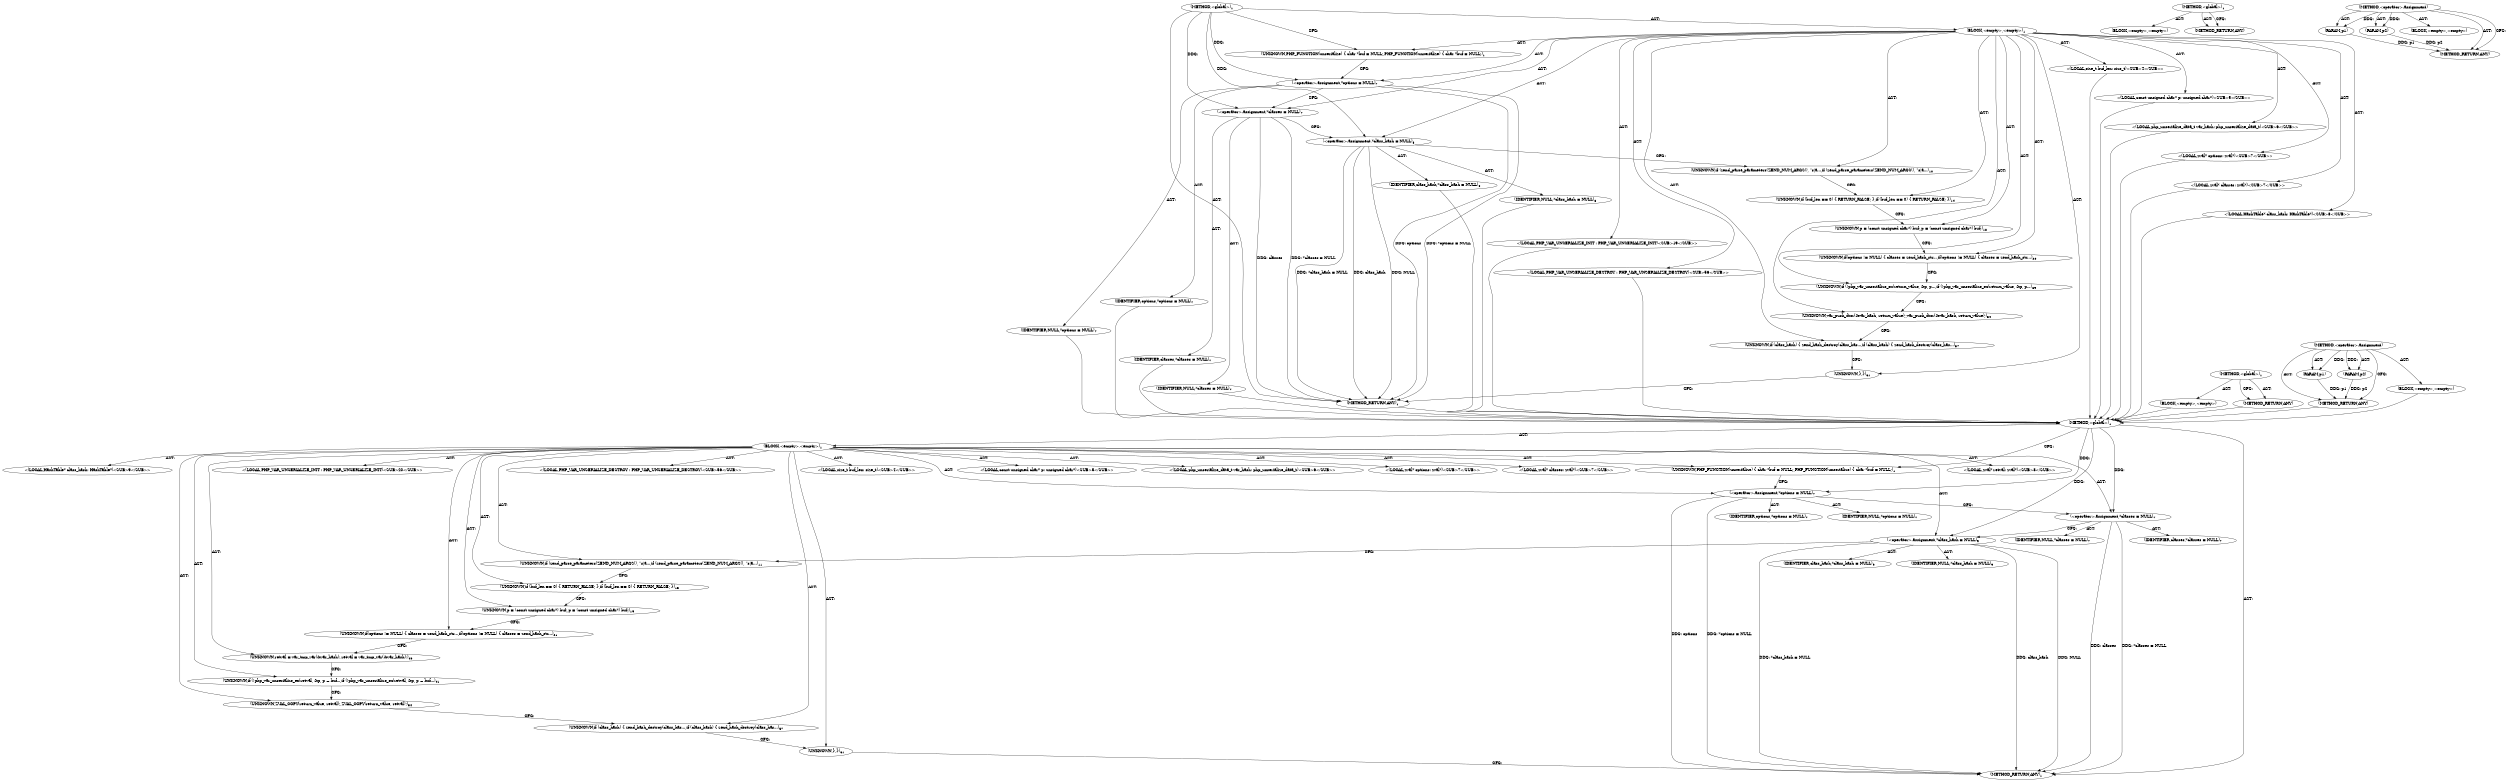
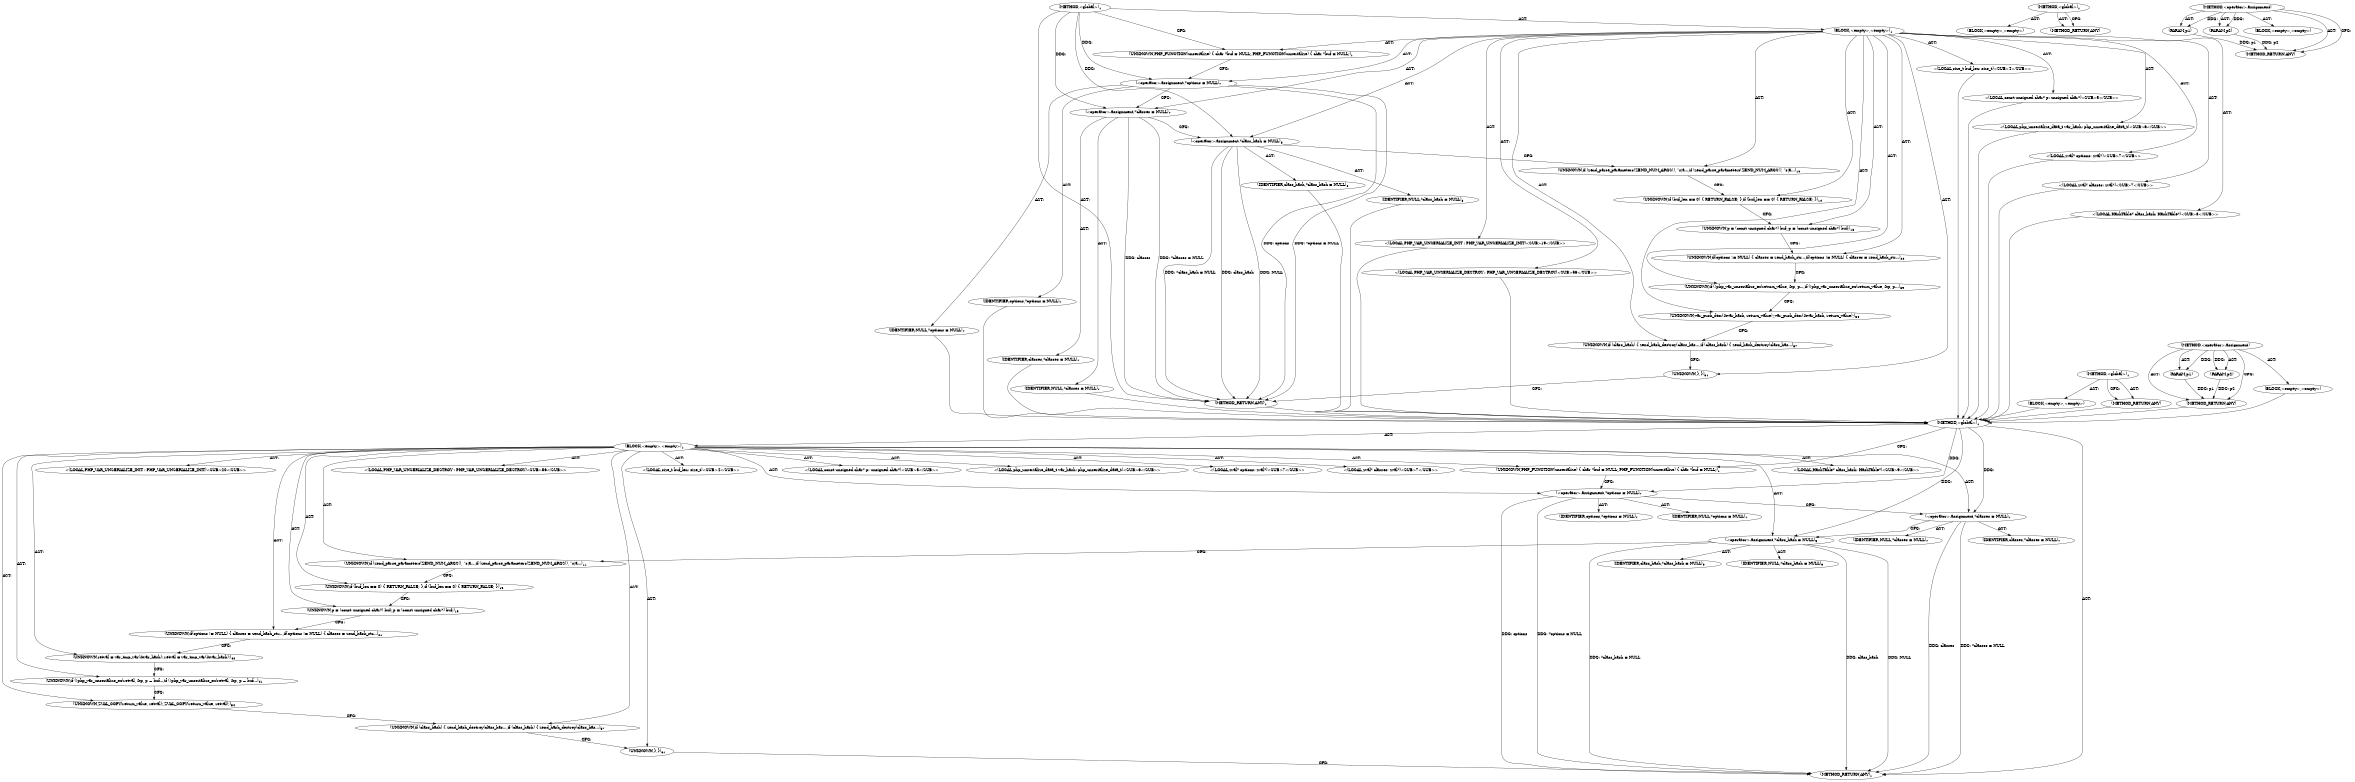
(2009, 470) -> none
